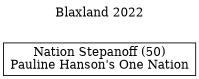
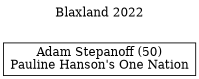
(100, 59) -> (100, 59)
